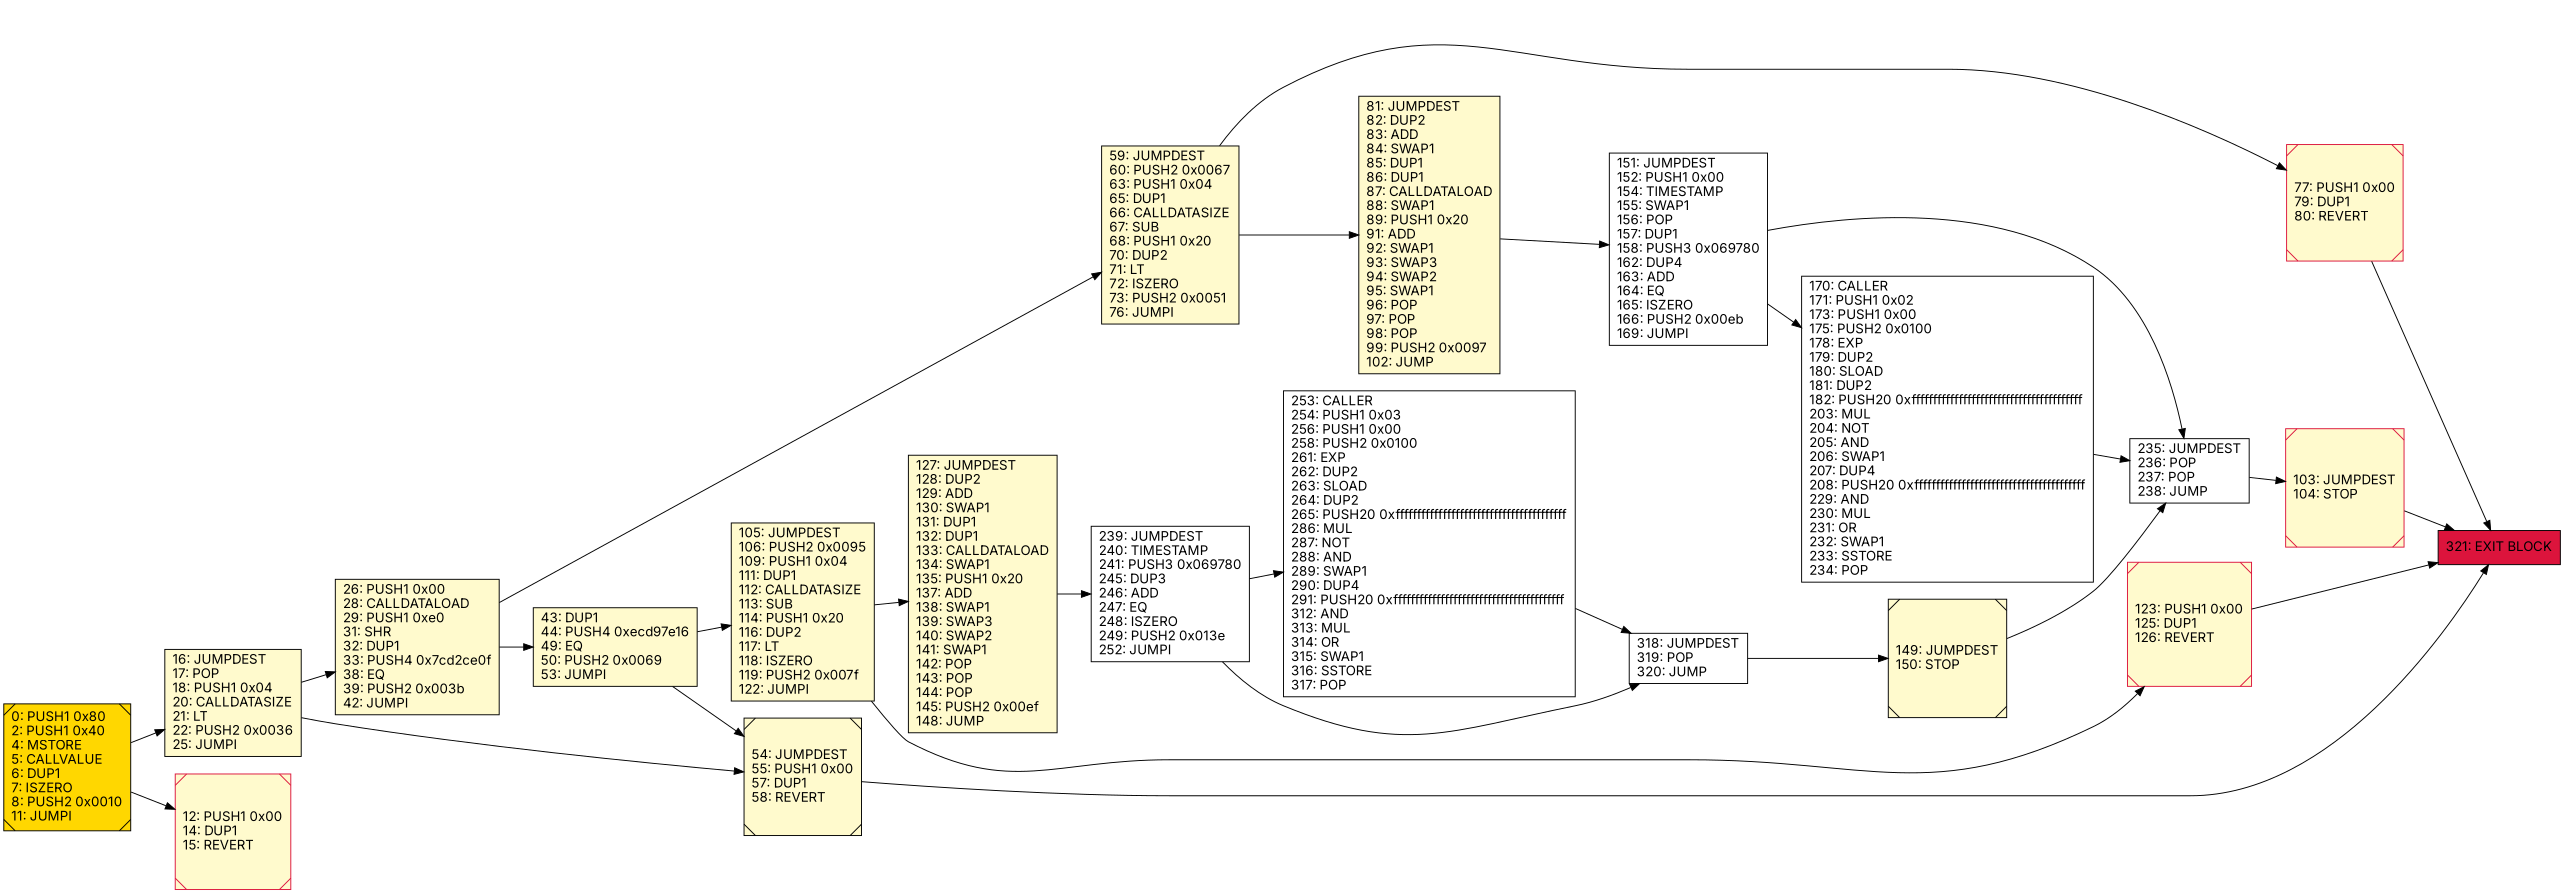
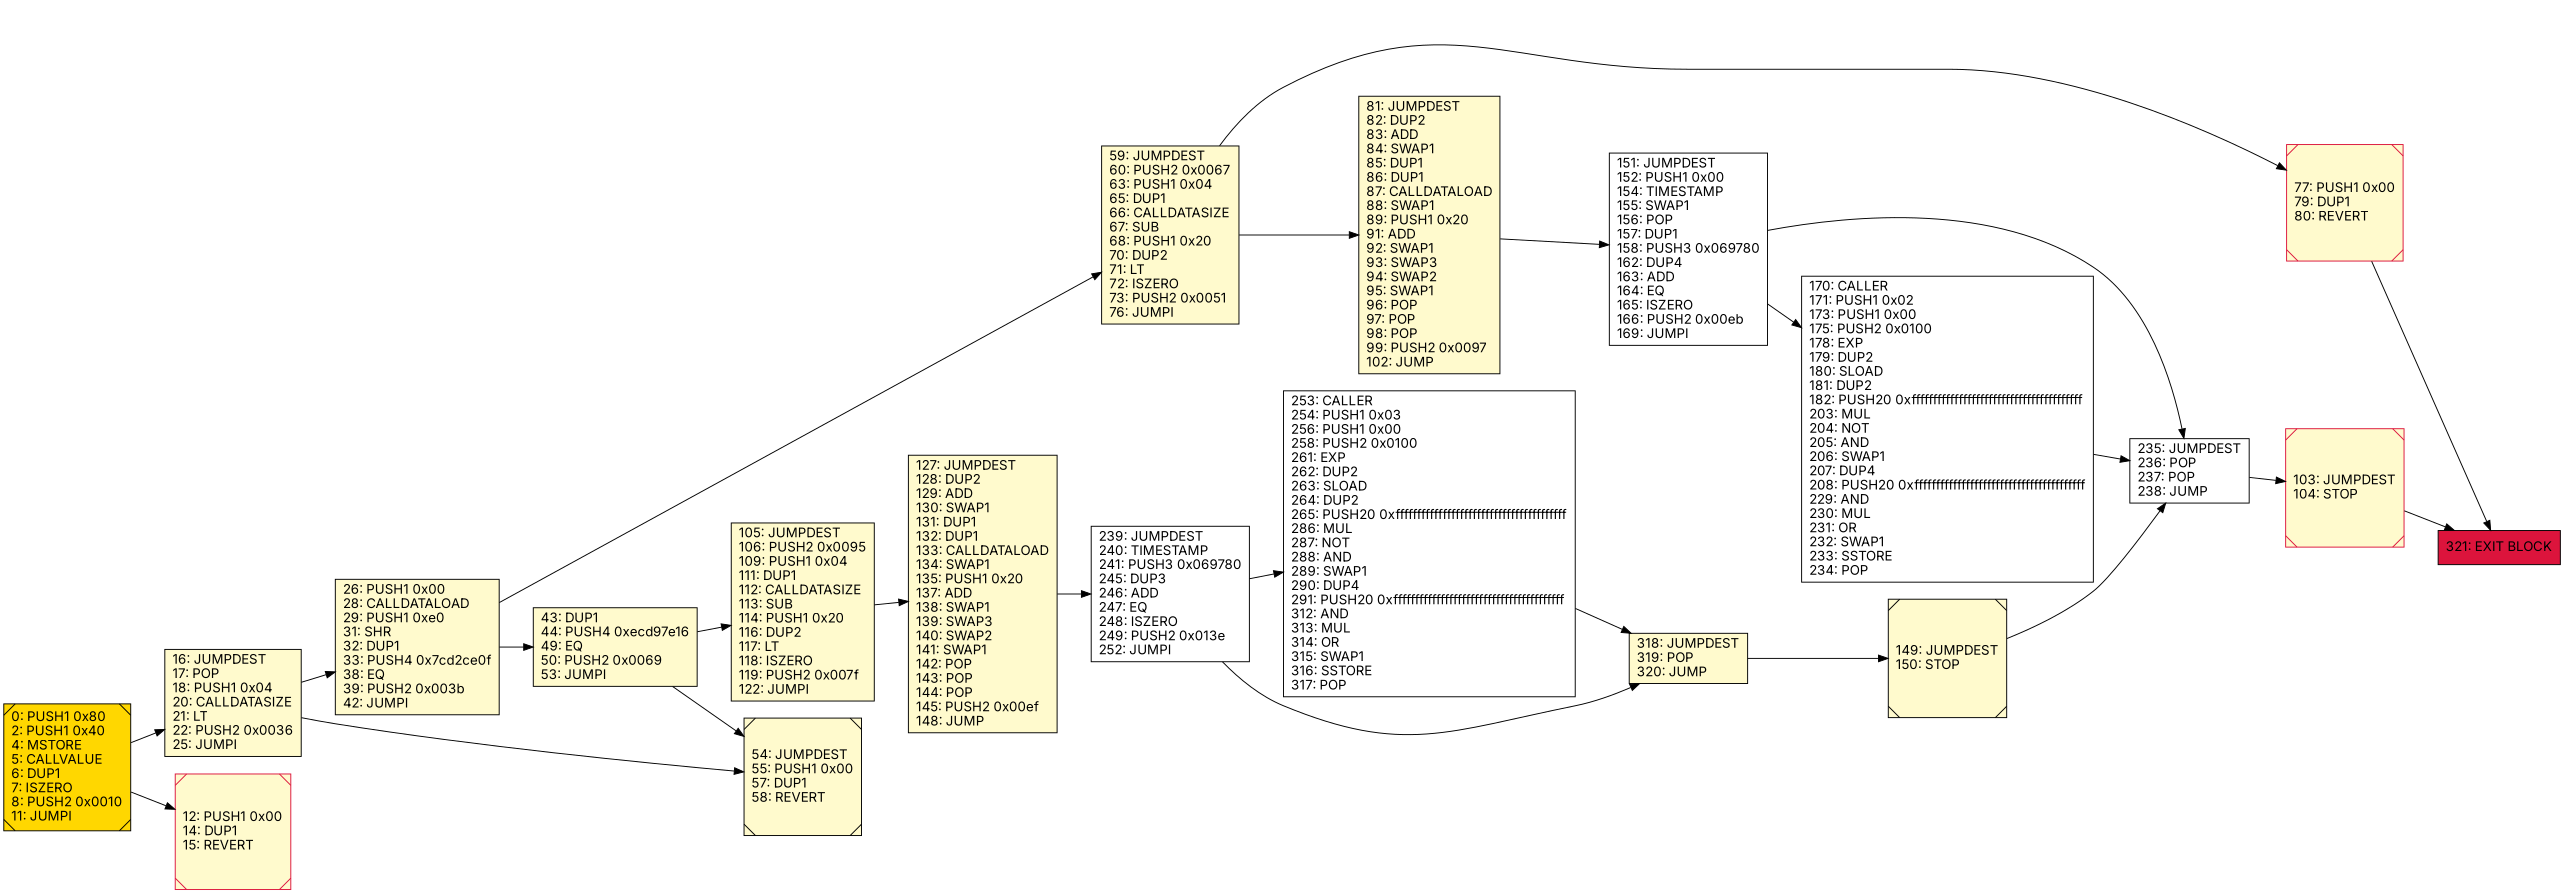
(2190, 624) -> none
(1688, 658) -> (1688, 658)
(1717, 796) -> none
